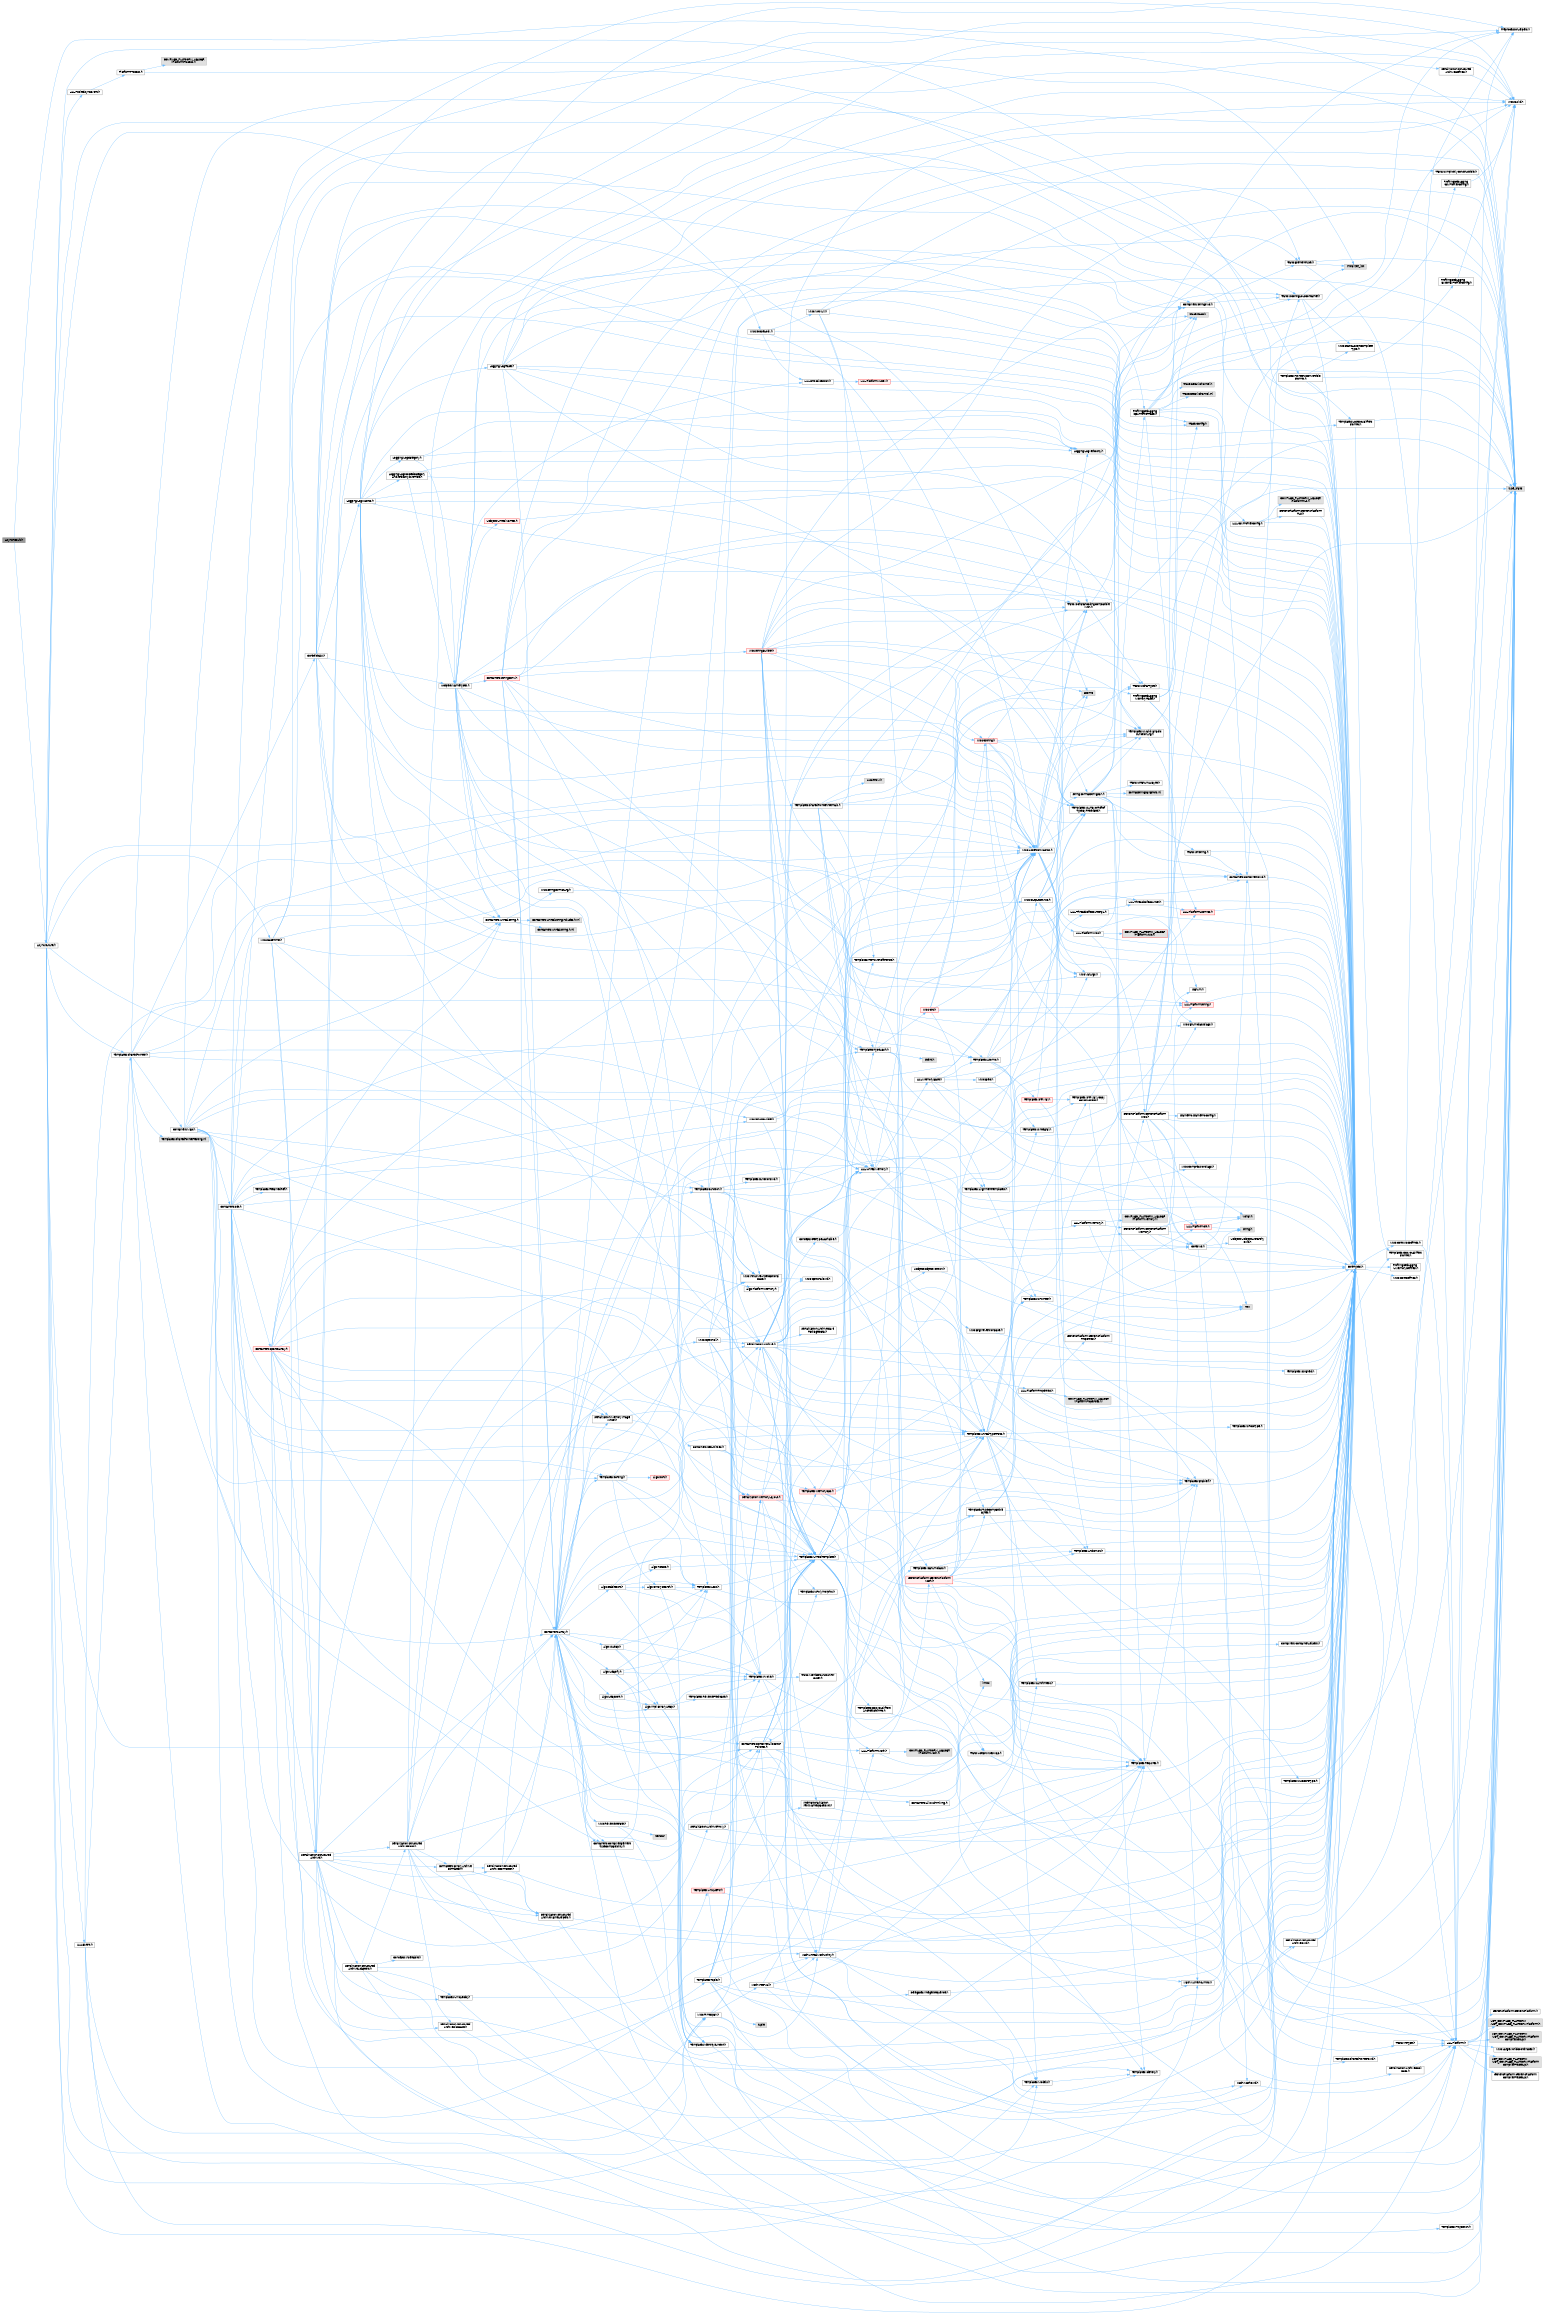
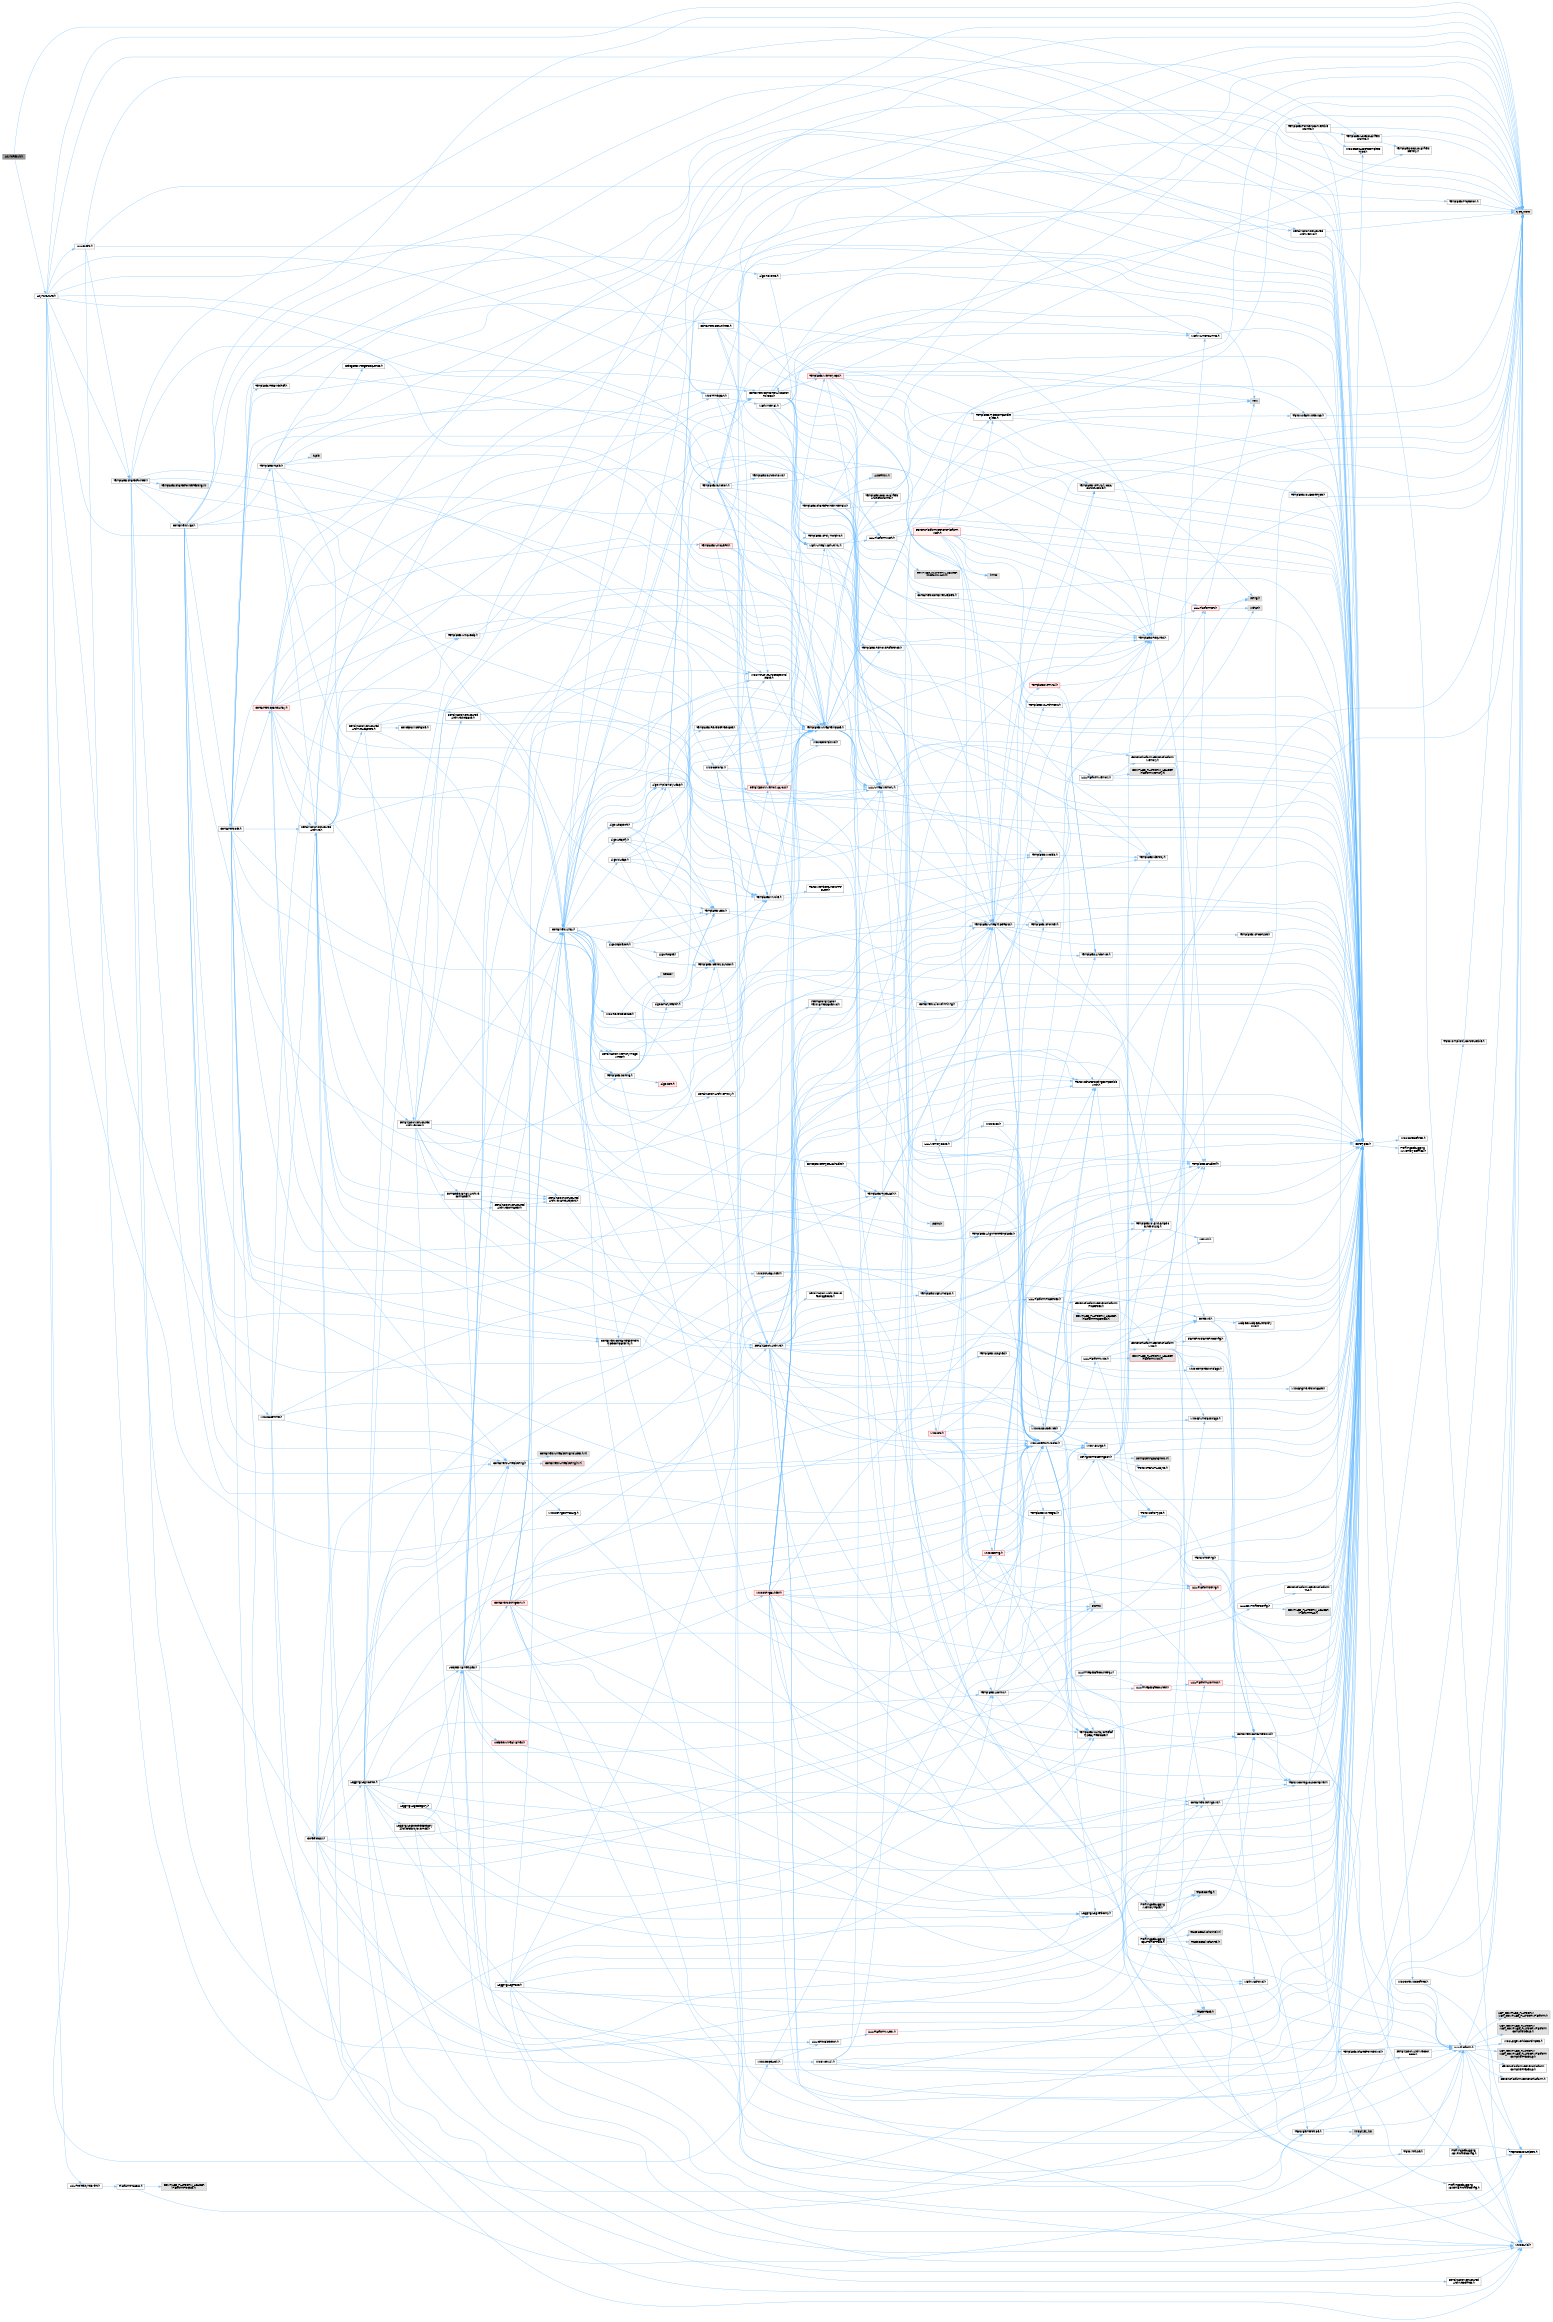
none -> (292, 637)
(1145, 902) -> (1153, 1688)
(556, 930) -> (563, 1463)
(1061, 1023) -> (1042, 1083)
(1405, 1254) -> (1413, 150)
(929, 1269) -> none
(504, 1285) -> (482, 307)
(761, 1289) -> (769, 276)
